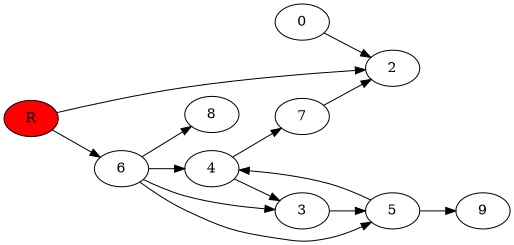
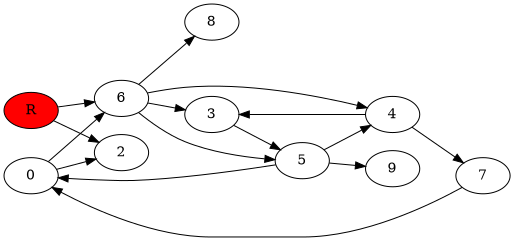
(343, 95) -> (262, 237)
none -> (73, 140)
none -> (172, 178)
